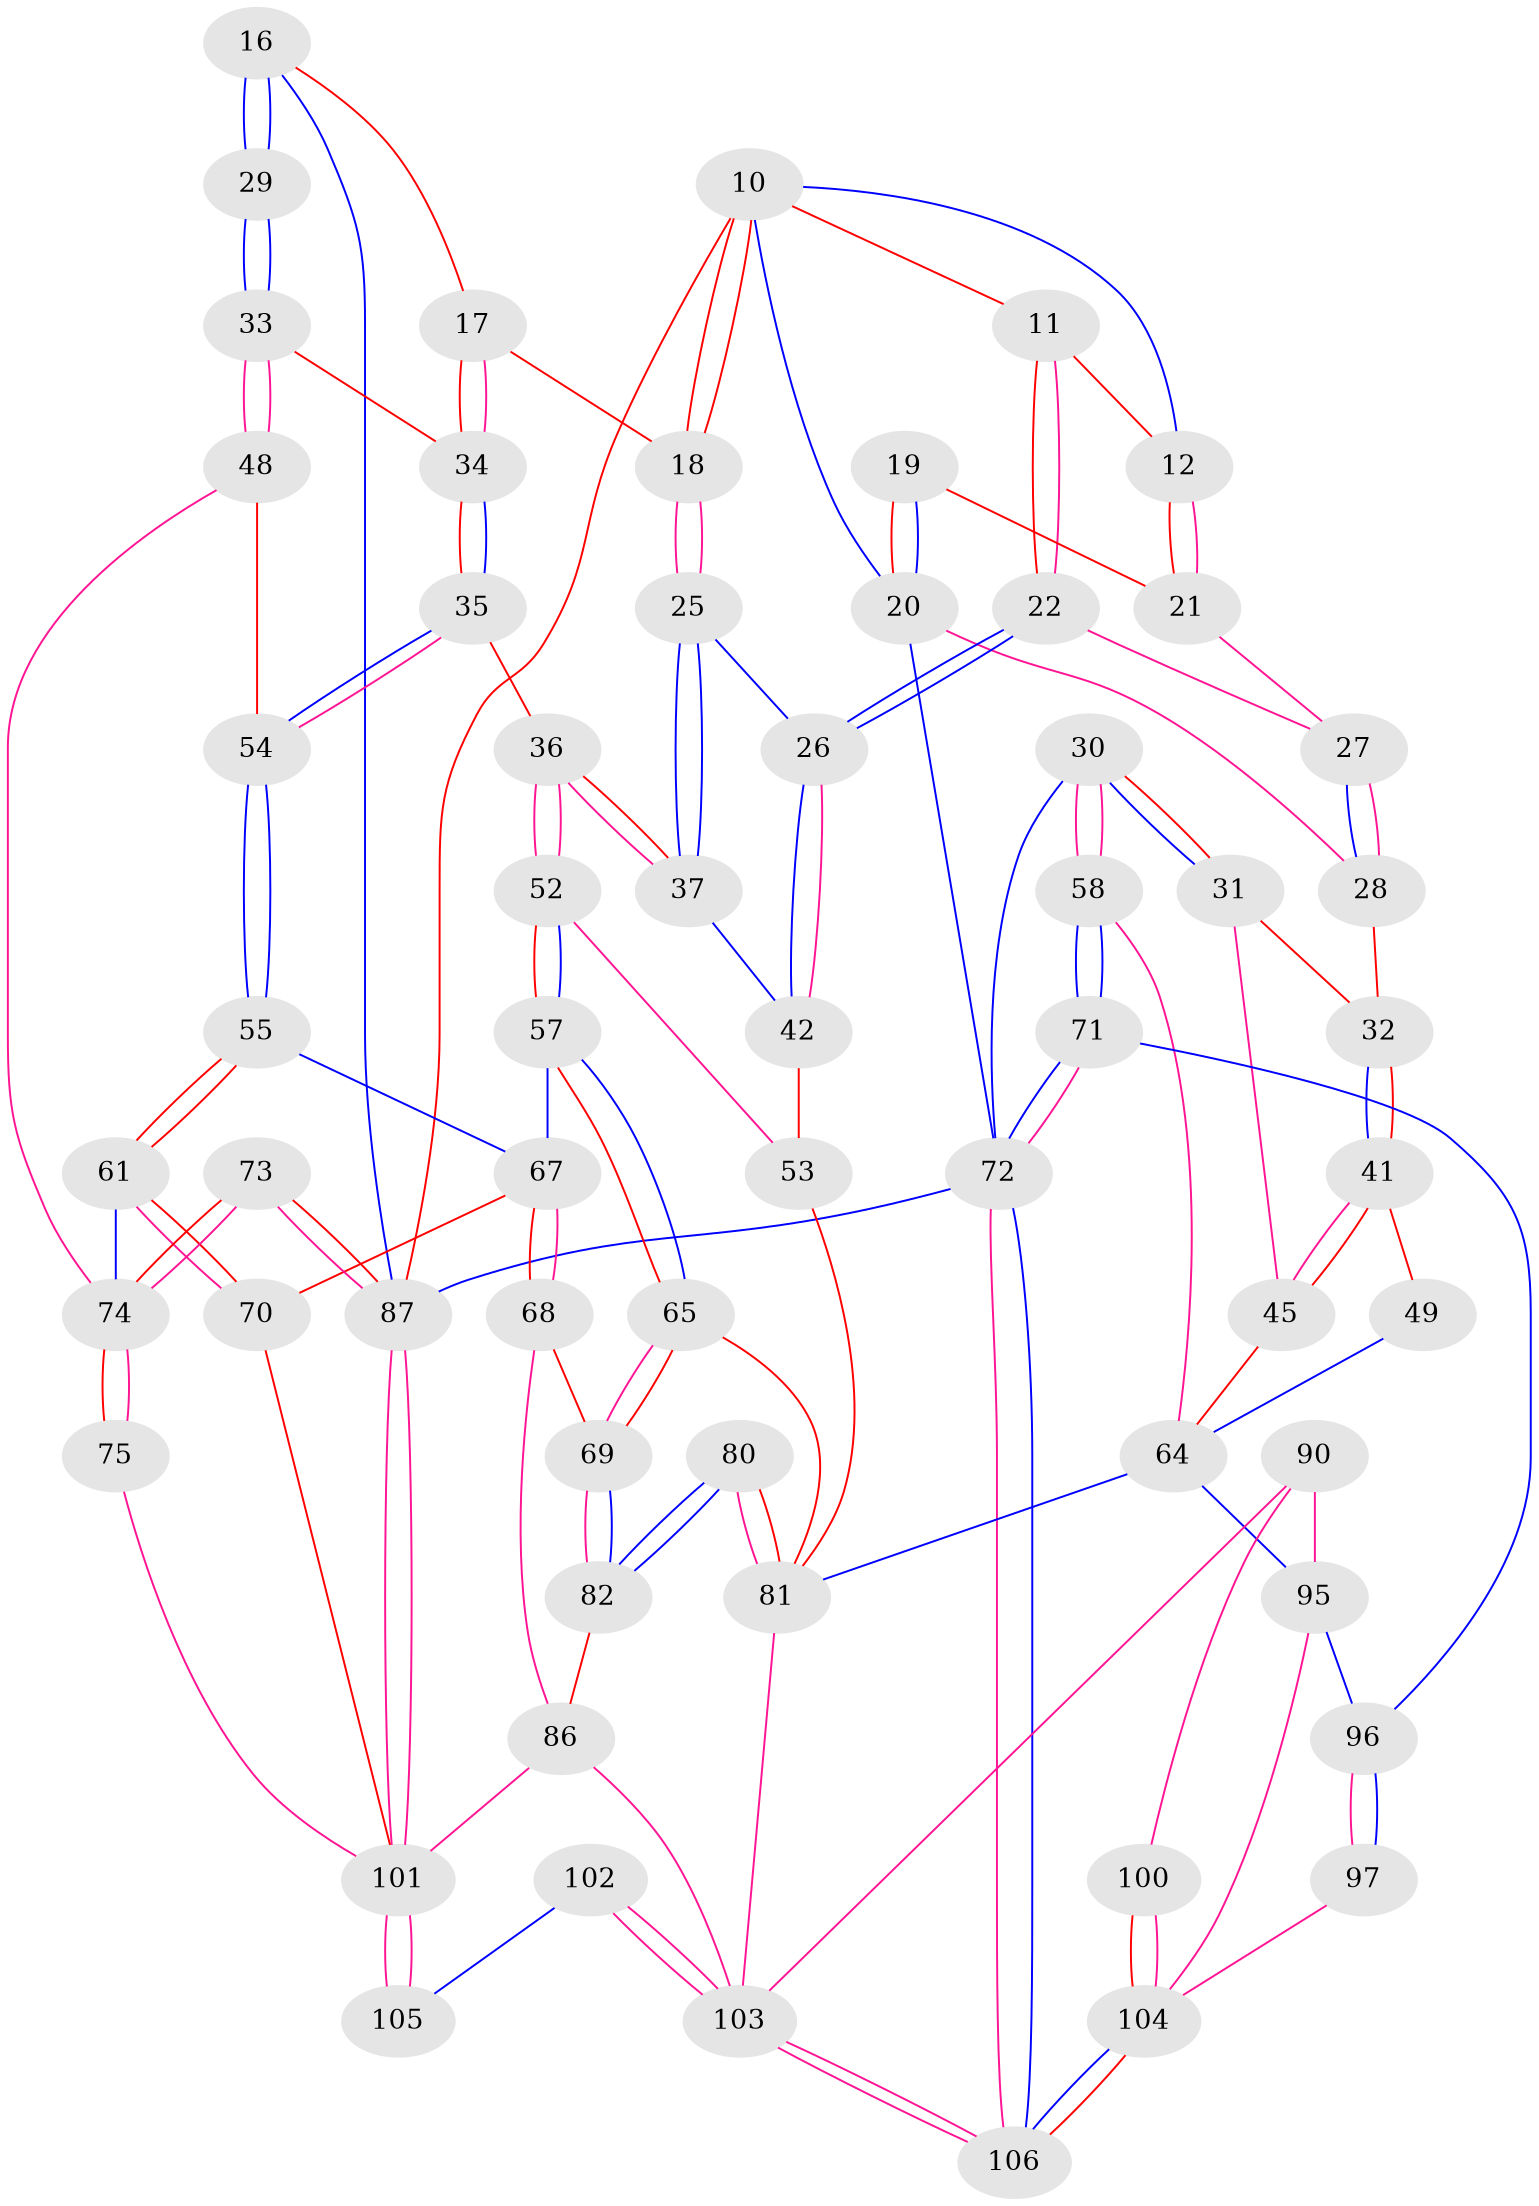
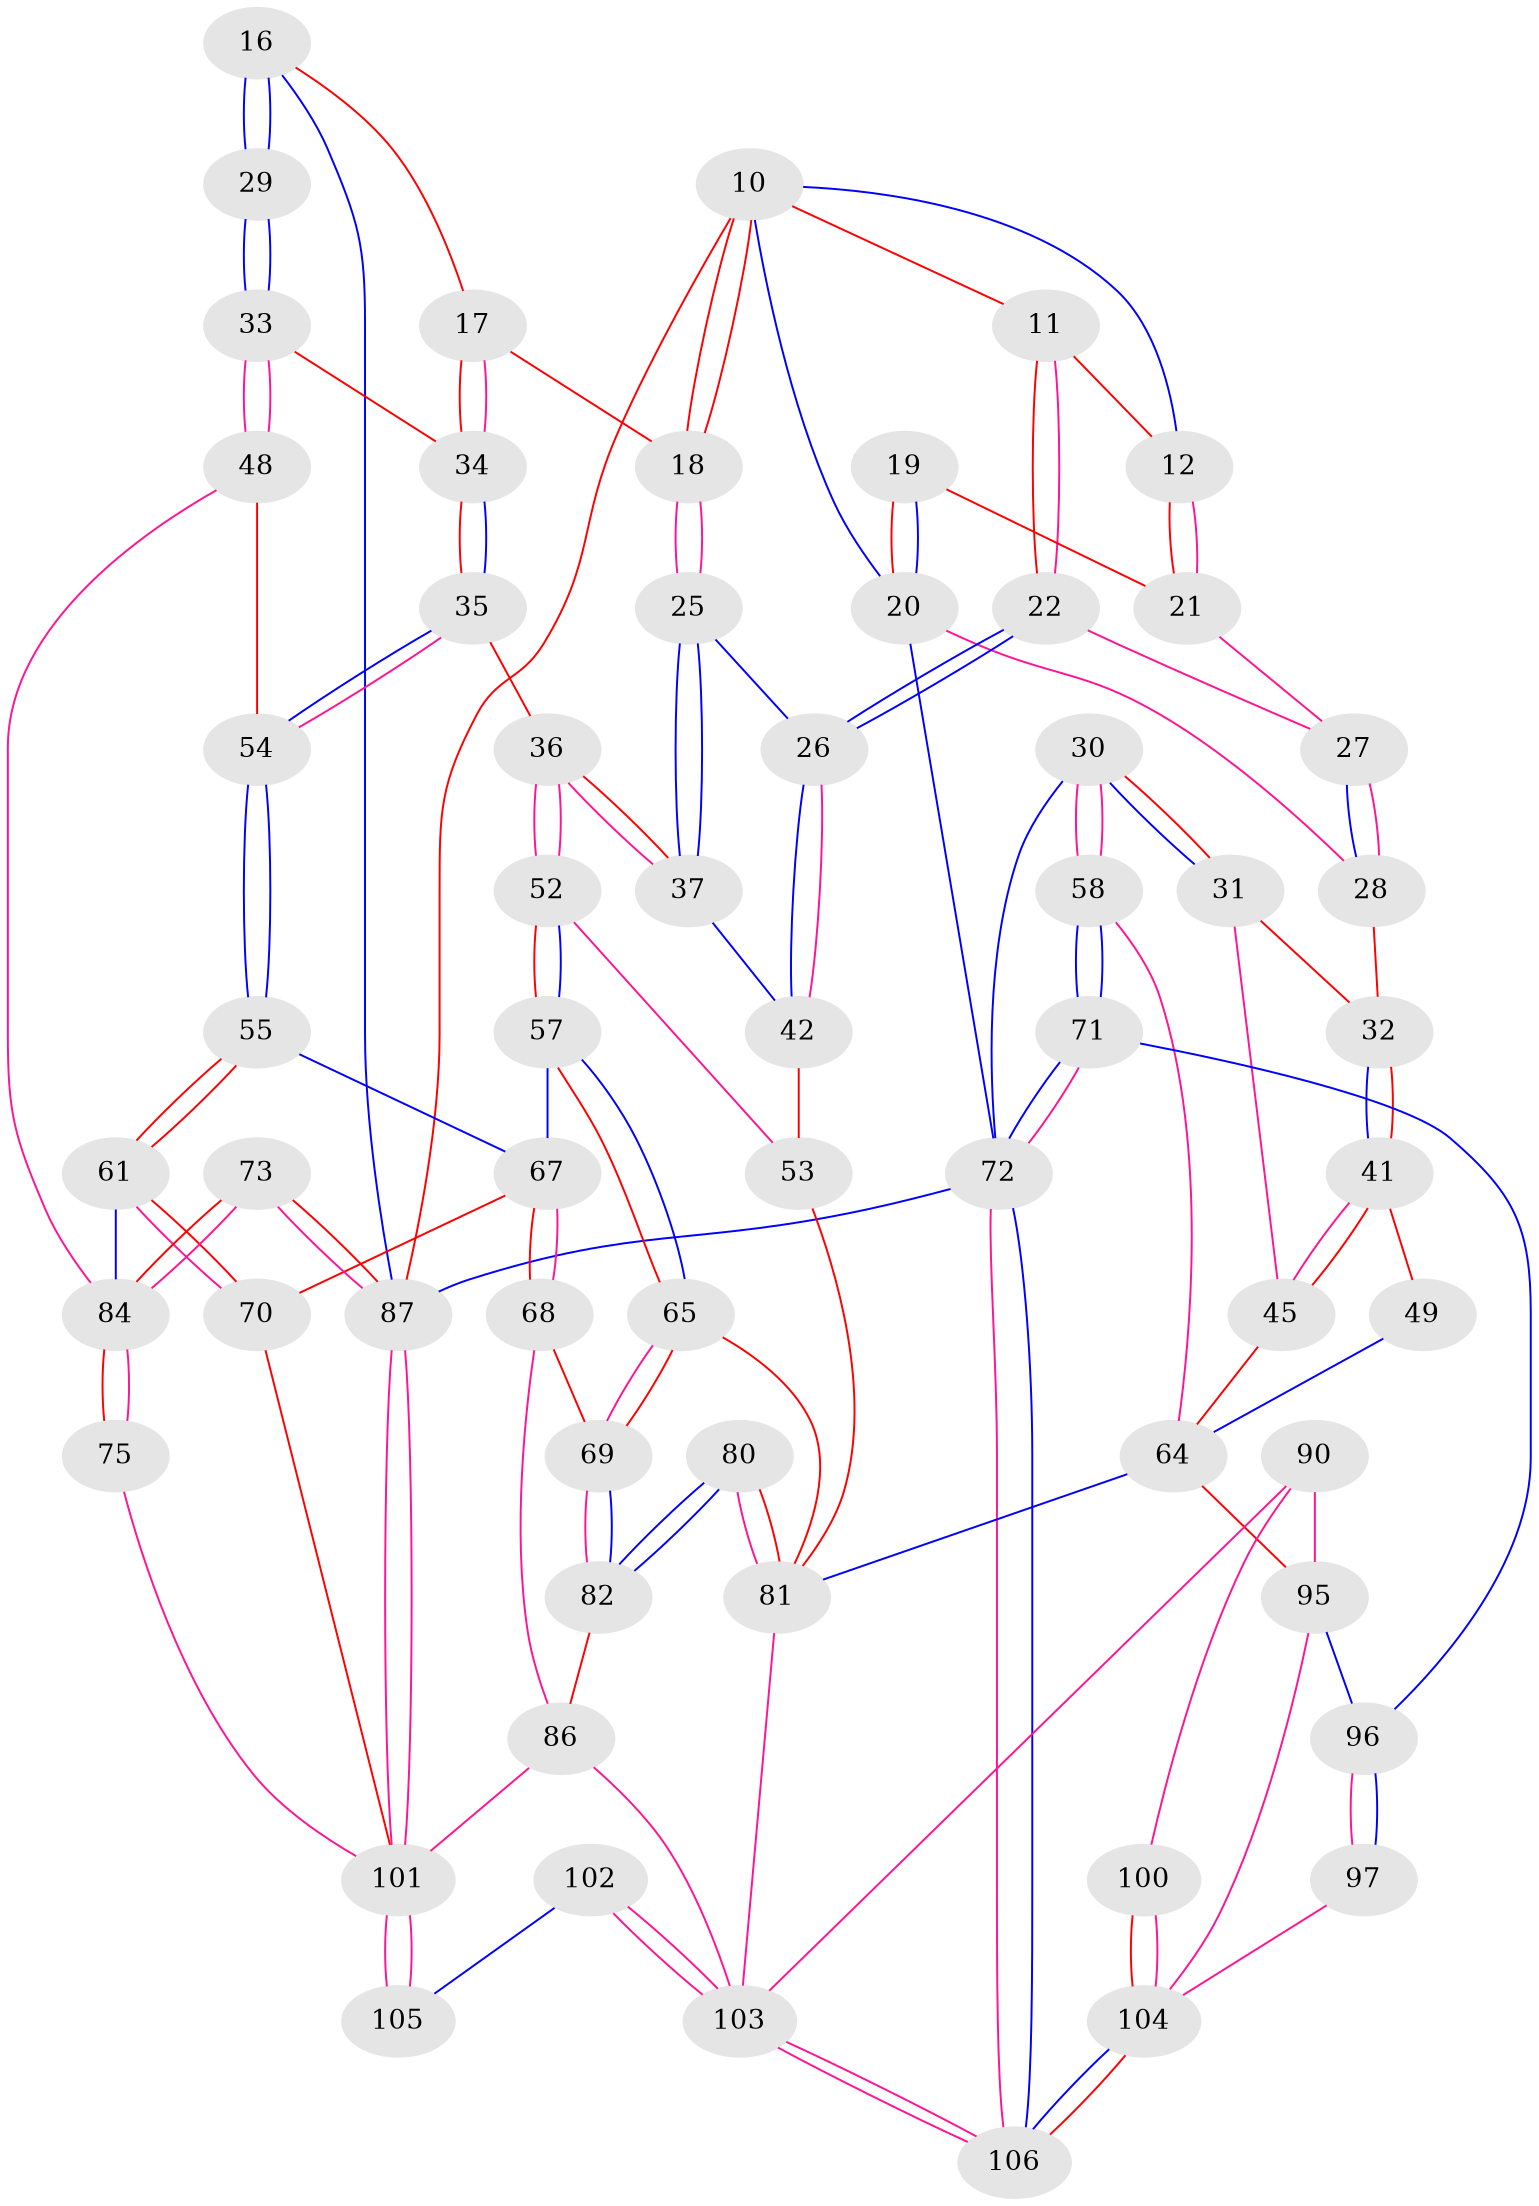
(116, 1315) -> (116, 1315)
(1236, 1518) -> (1236, 1518)
